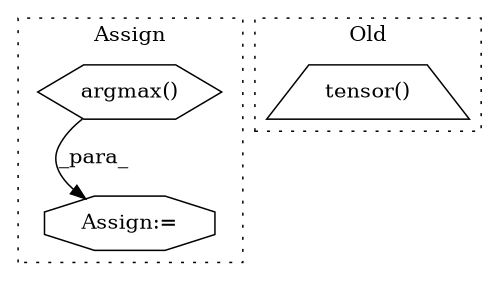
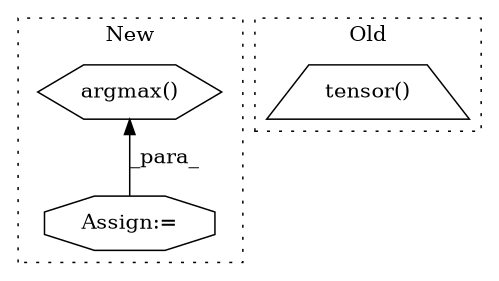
(130, 35) -> (130, 35)
(57, 152) -> (130, 165)
